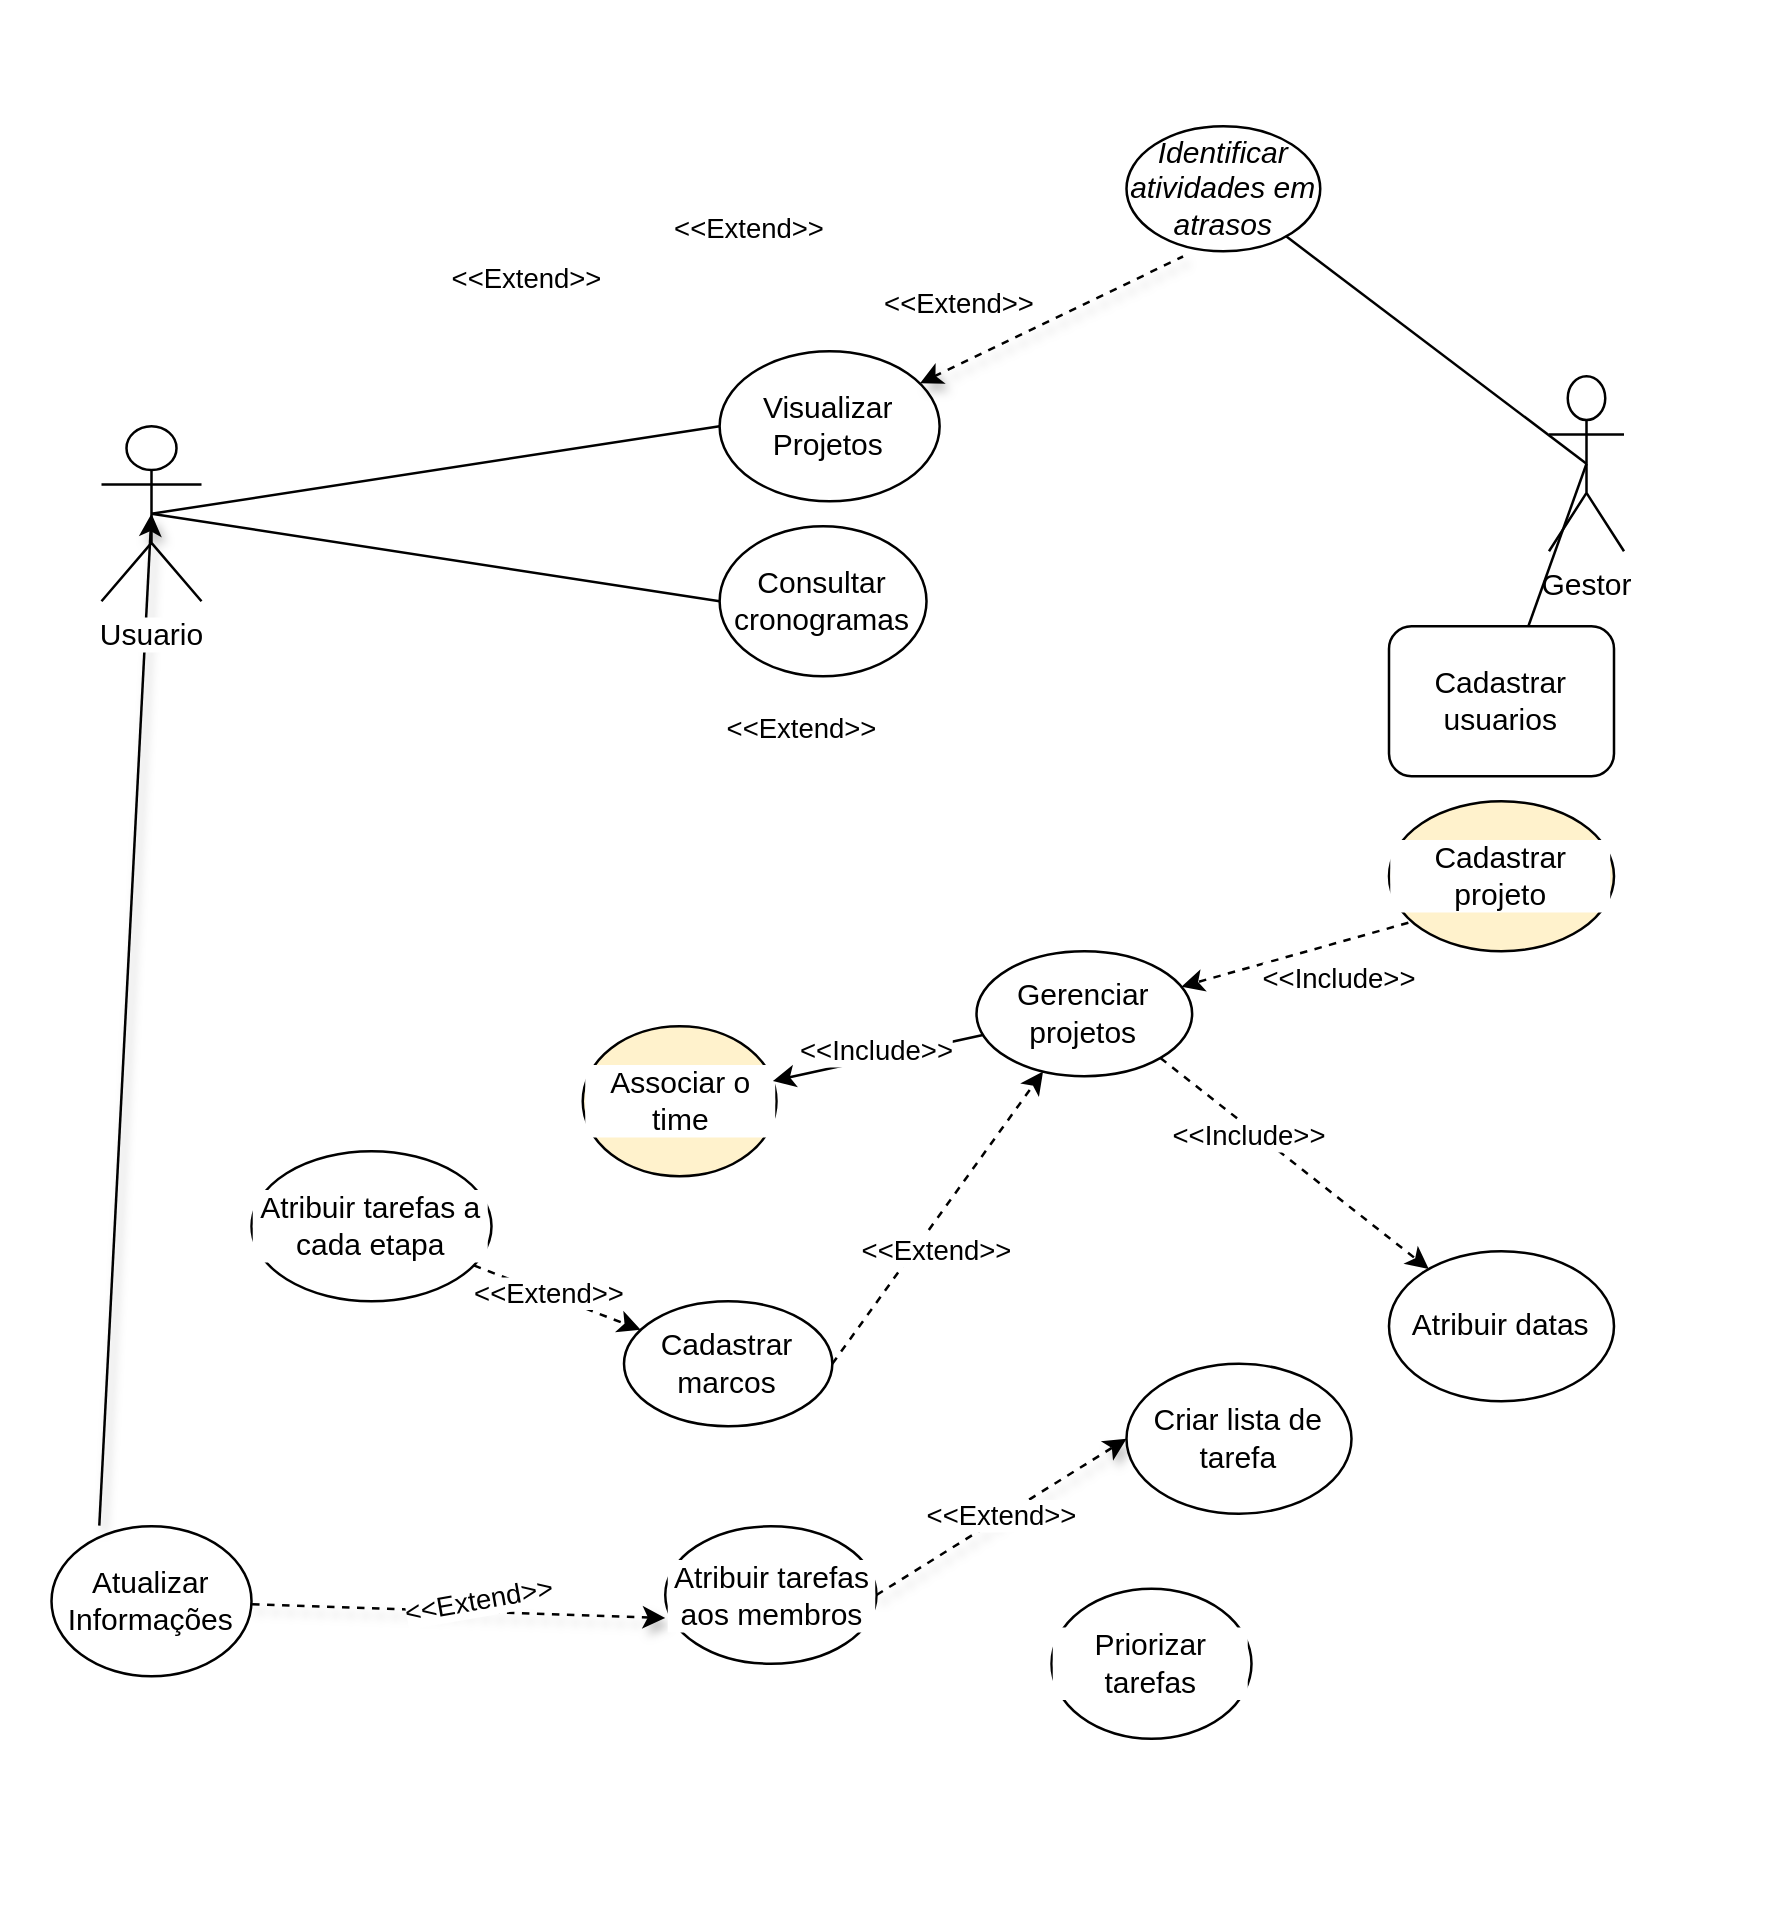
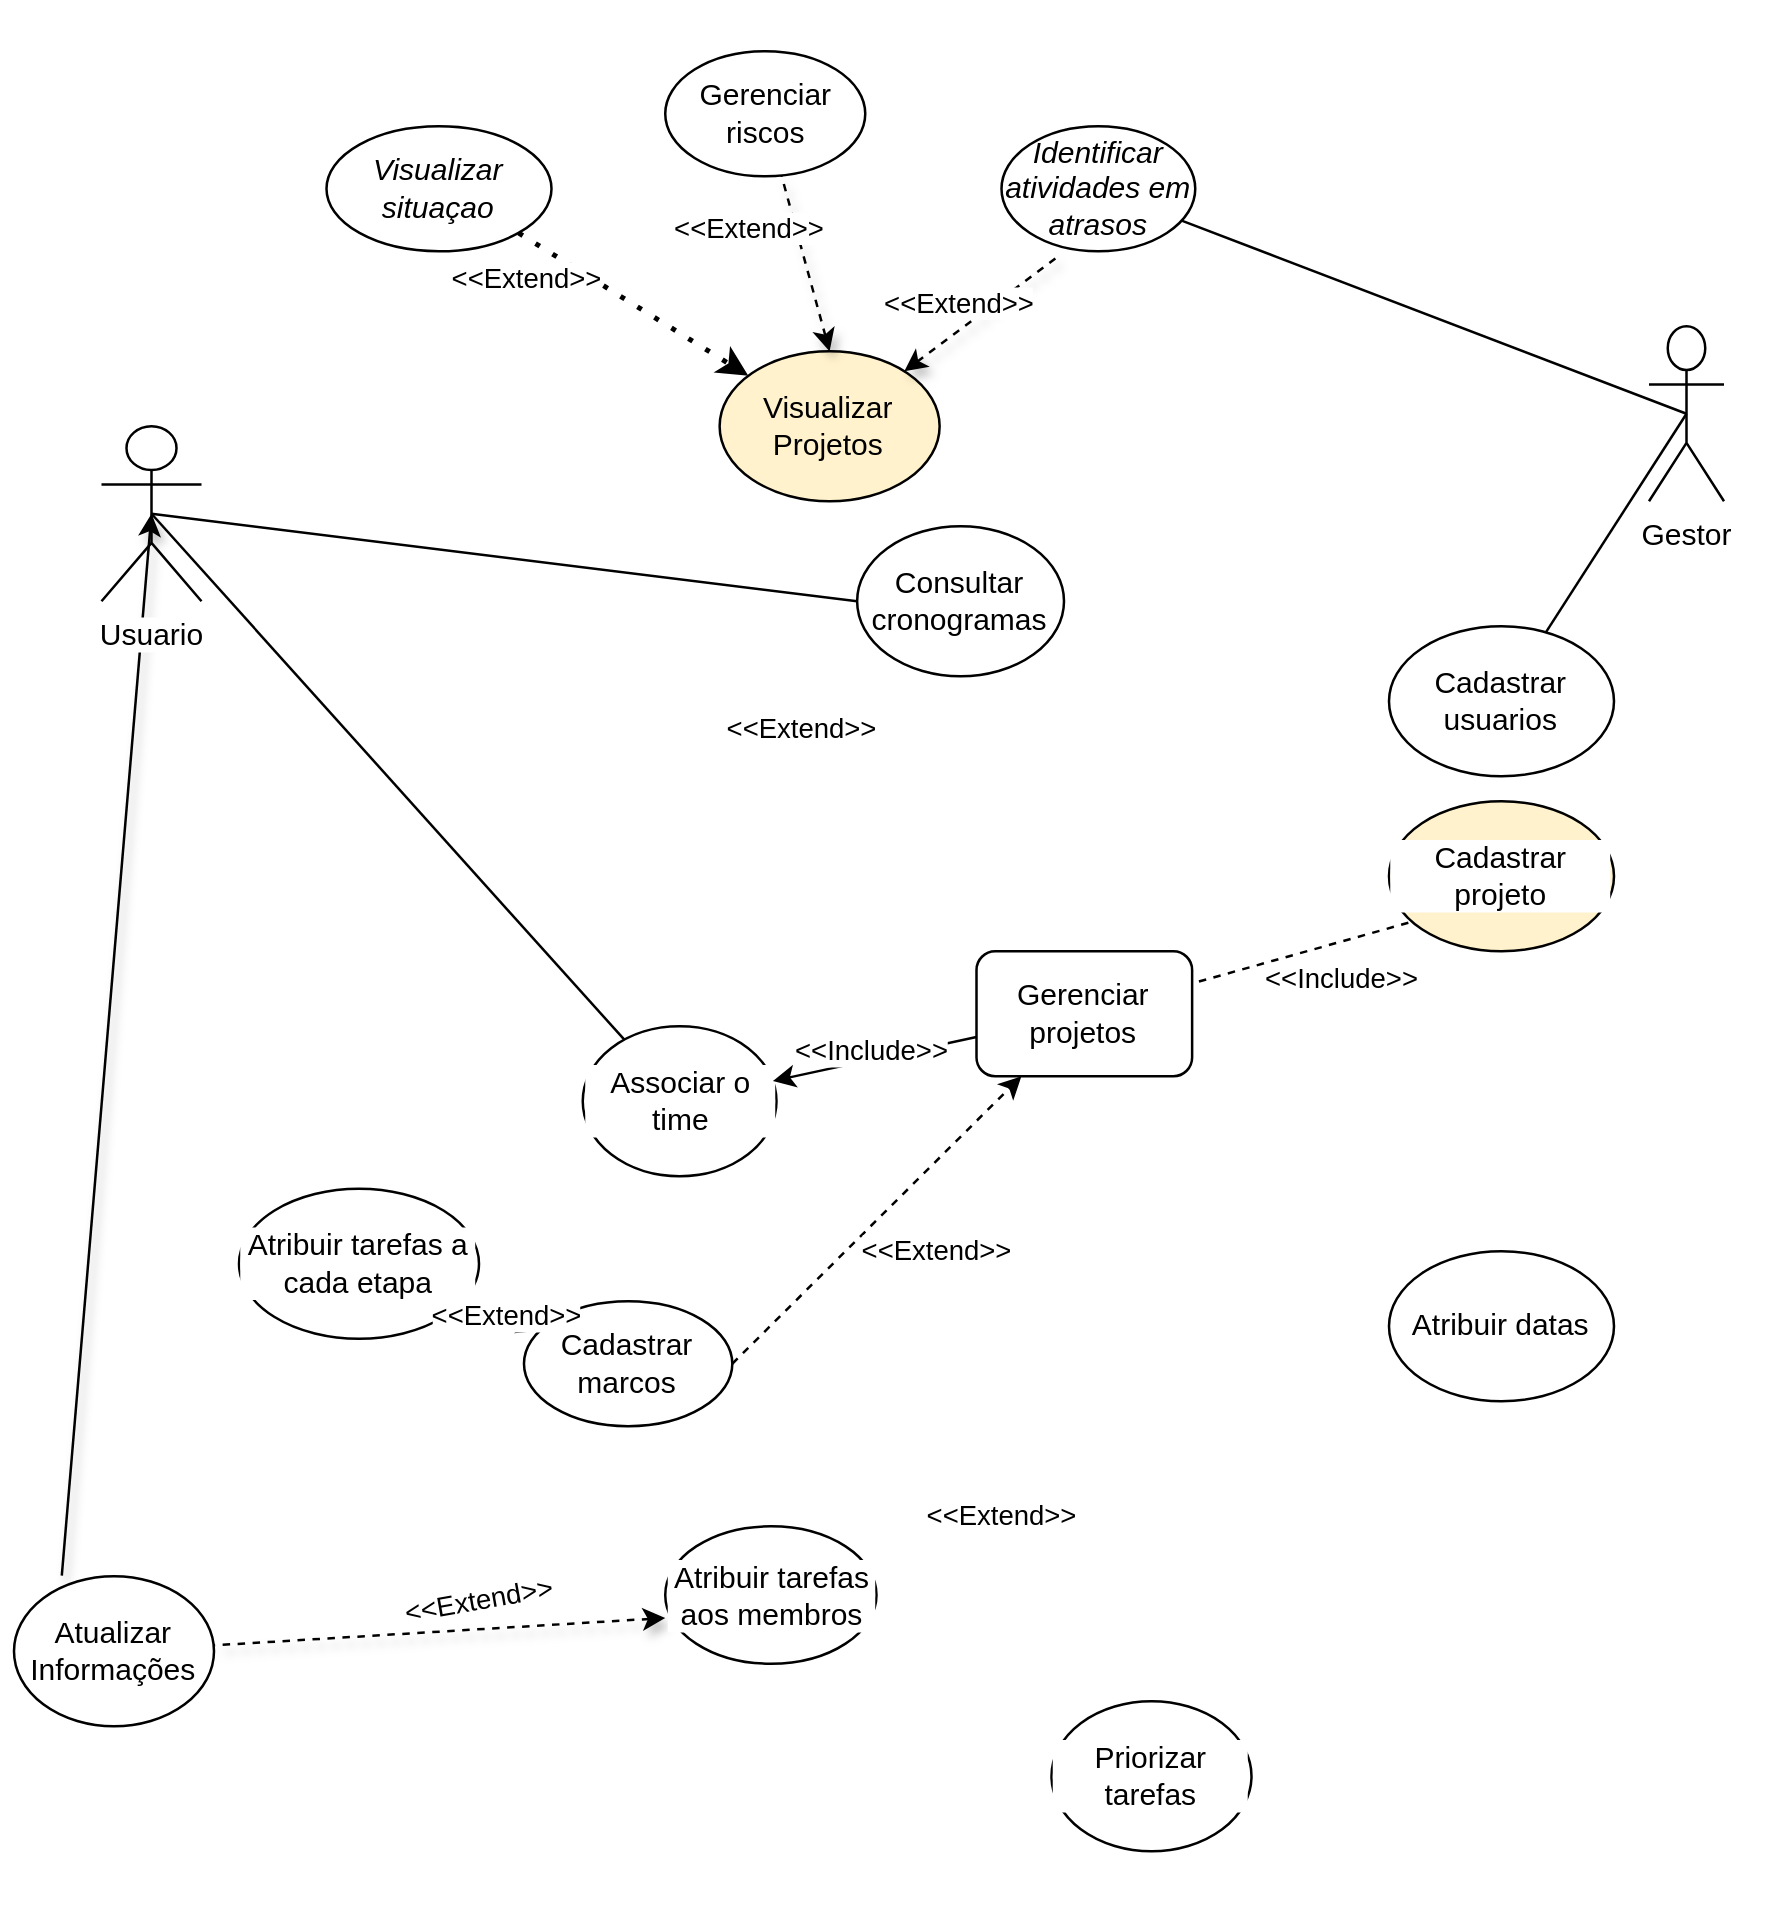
none -> (765, 114)
none -> (439, 189)
(1223, 189) -> (1098, 189)
none -> (812, 289)
none -> (725, 362)
(829, 426) -> (829, 426)
(1586, 464) -> (1686, 414)
(452, 467) -> (395, 785)
(823, 601) -> (960, 601)
(1501, 701) -> (1501, 701)
(1199, 982) -> (1197, 982)
(1084, 1014) -> (1084, 1014)
(679, 1101) -> (679, 1101)
(1347, 1205) -> none
(371, 1226) -> (359, 1264)
(728, 1364) -> (628, 1364)
(1239, 1439) -> none
(926, 1564) -> none
(151, 1601) -> (114, 1651)
(1151, 1664) -> (1151, 1776)
